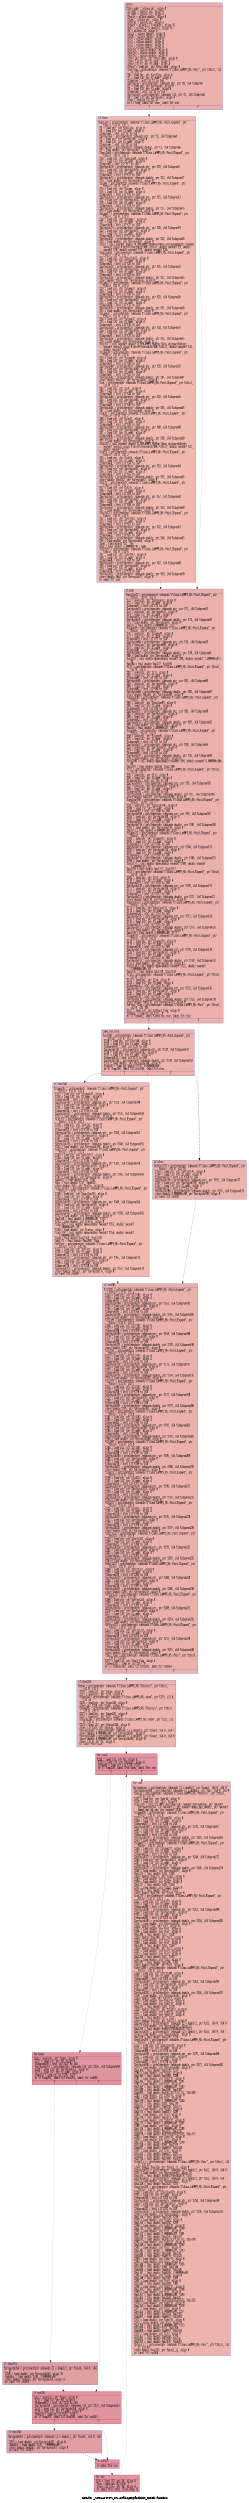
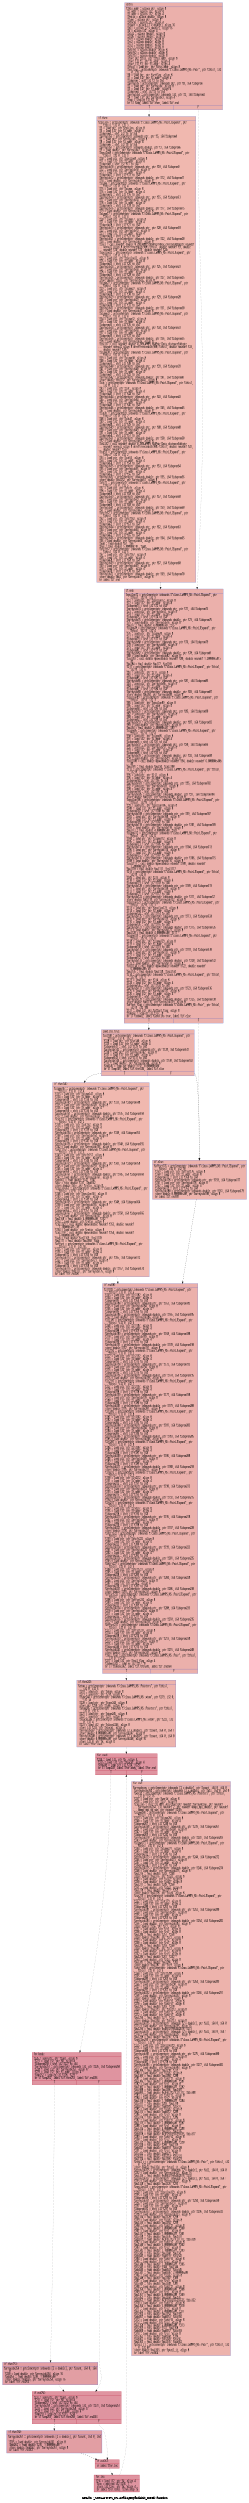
(128, 1584) -> (127, 1584)
(157, 2323) -> (157, 2323)
